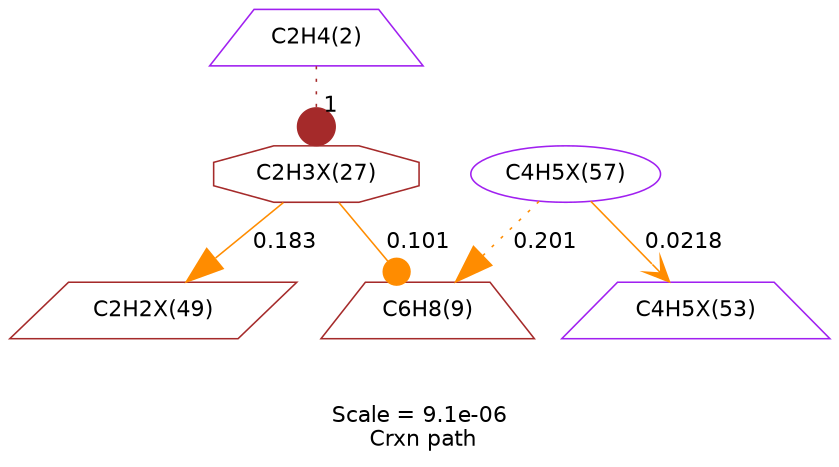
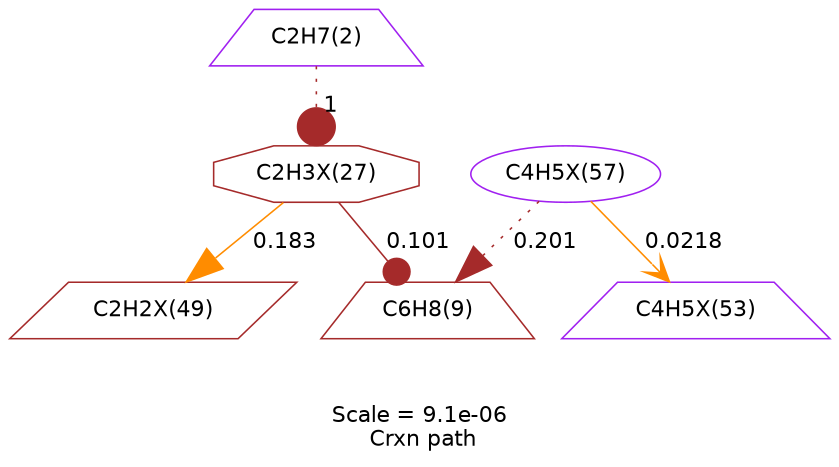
(316, 38) -> (316, 38)
(511, 228) -> (511, 228)
(363, 232) -> (363, 232)
